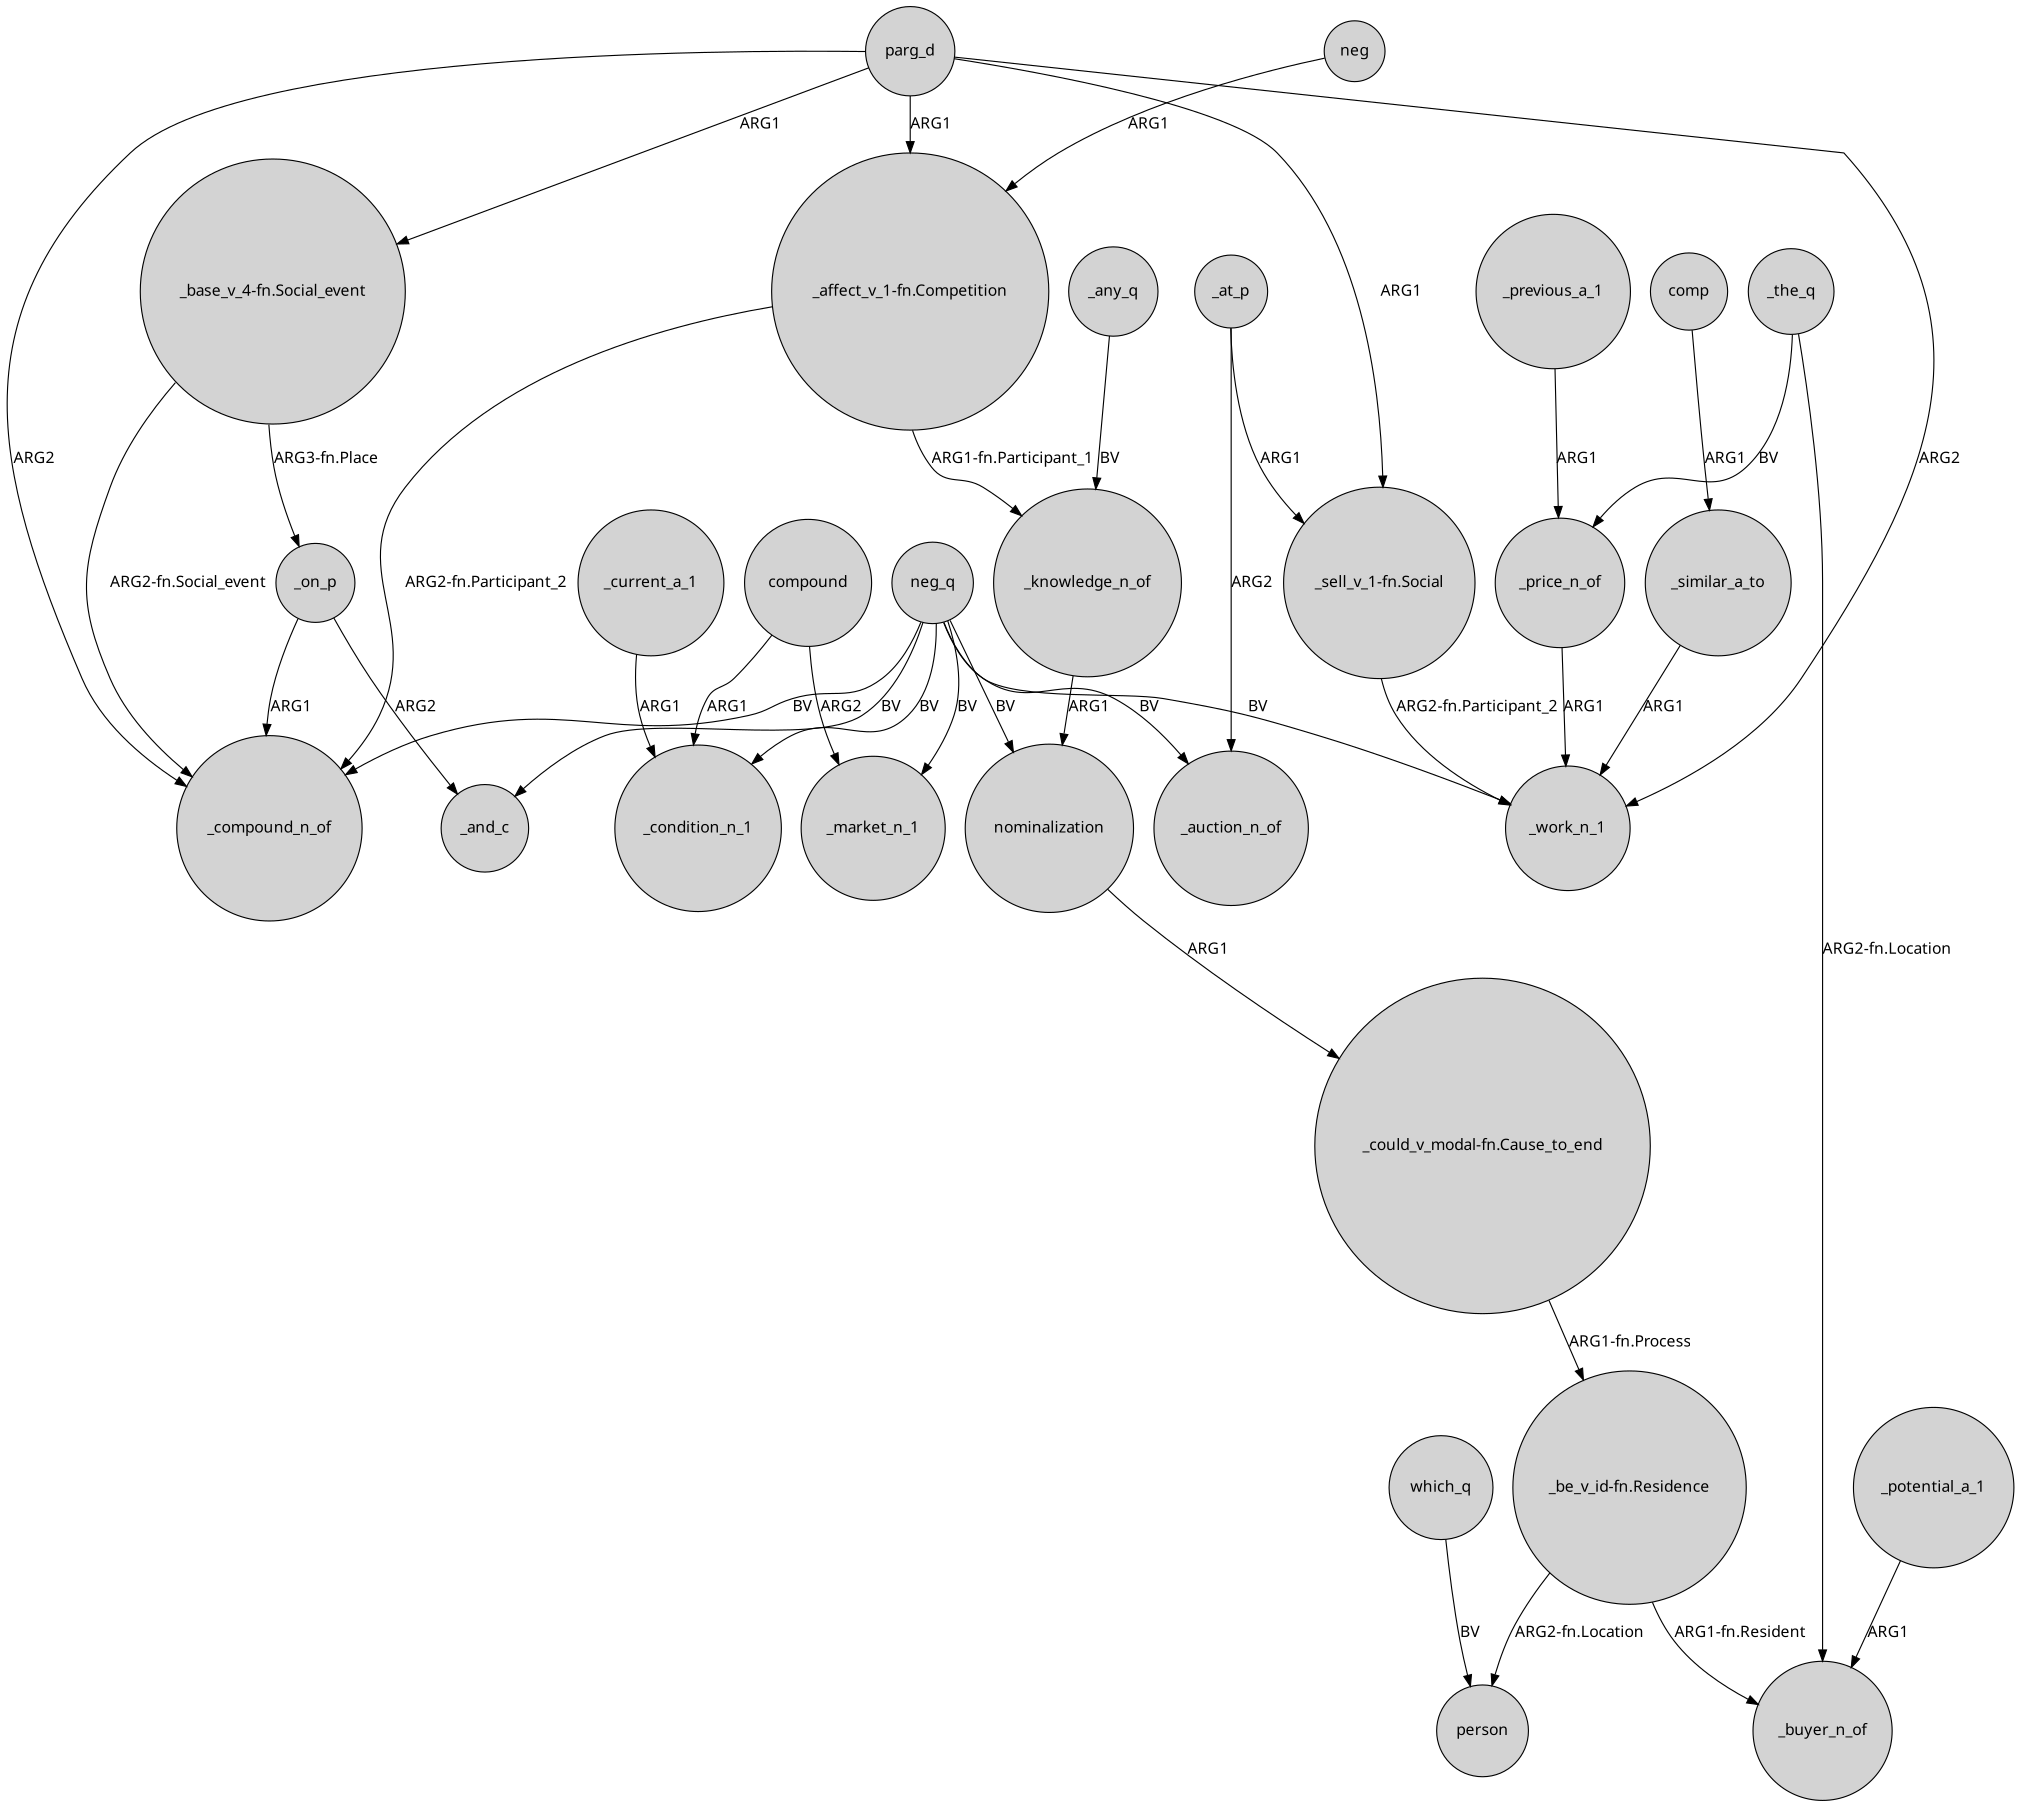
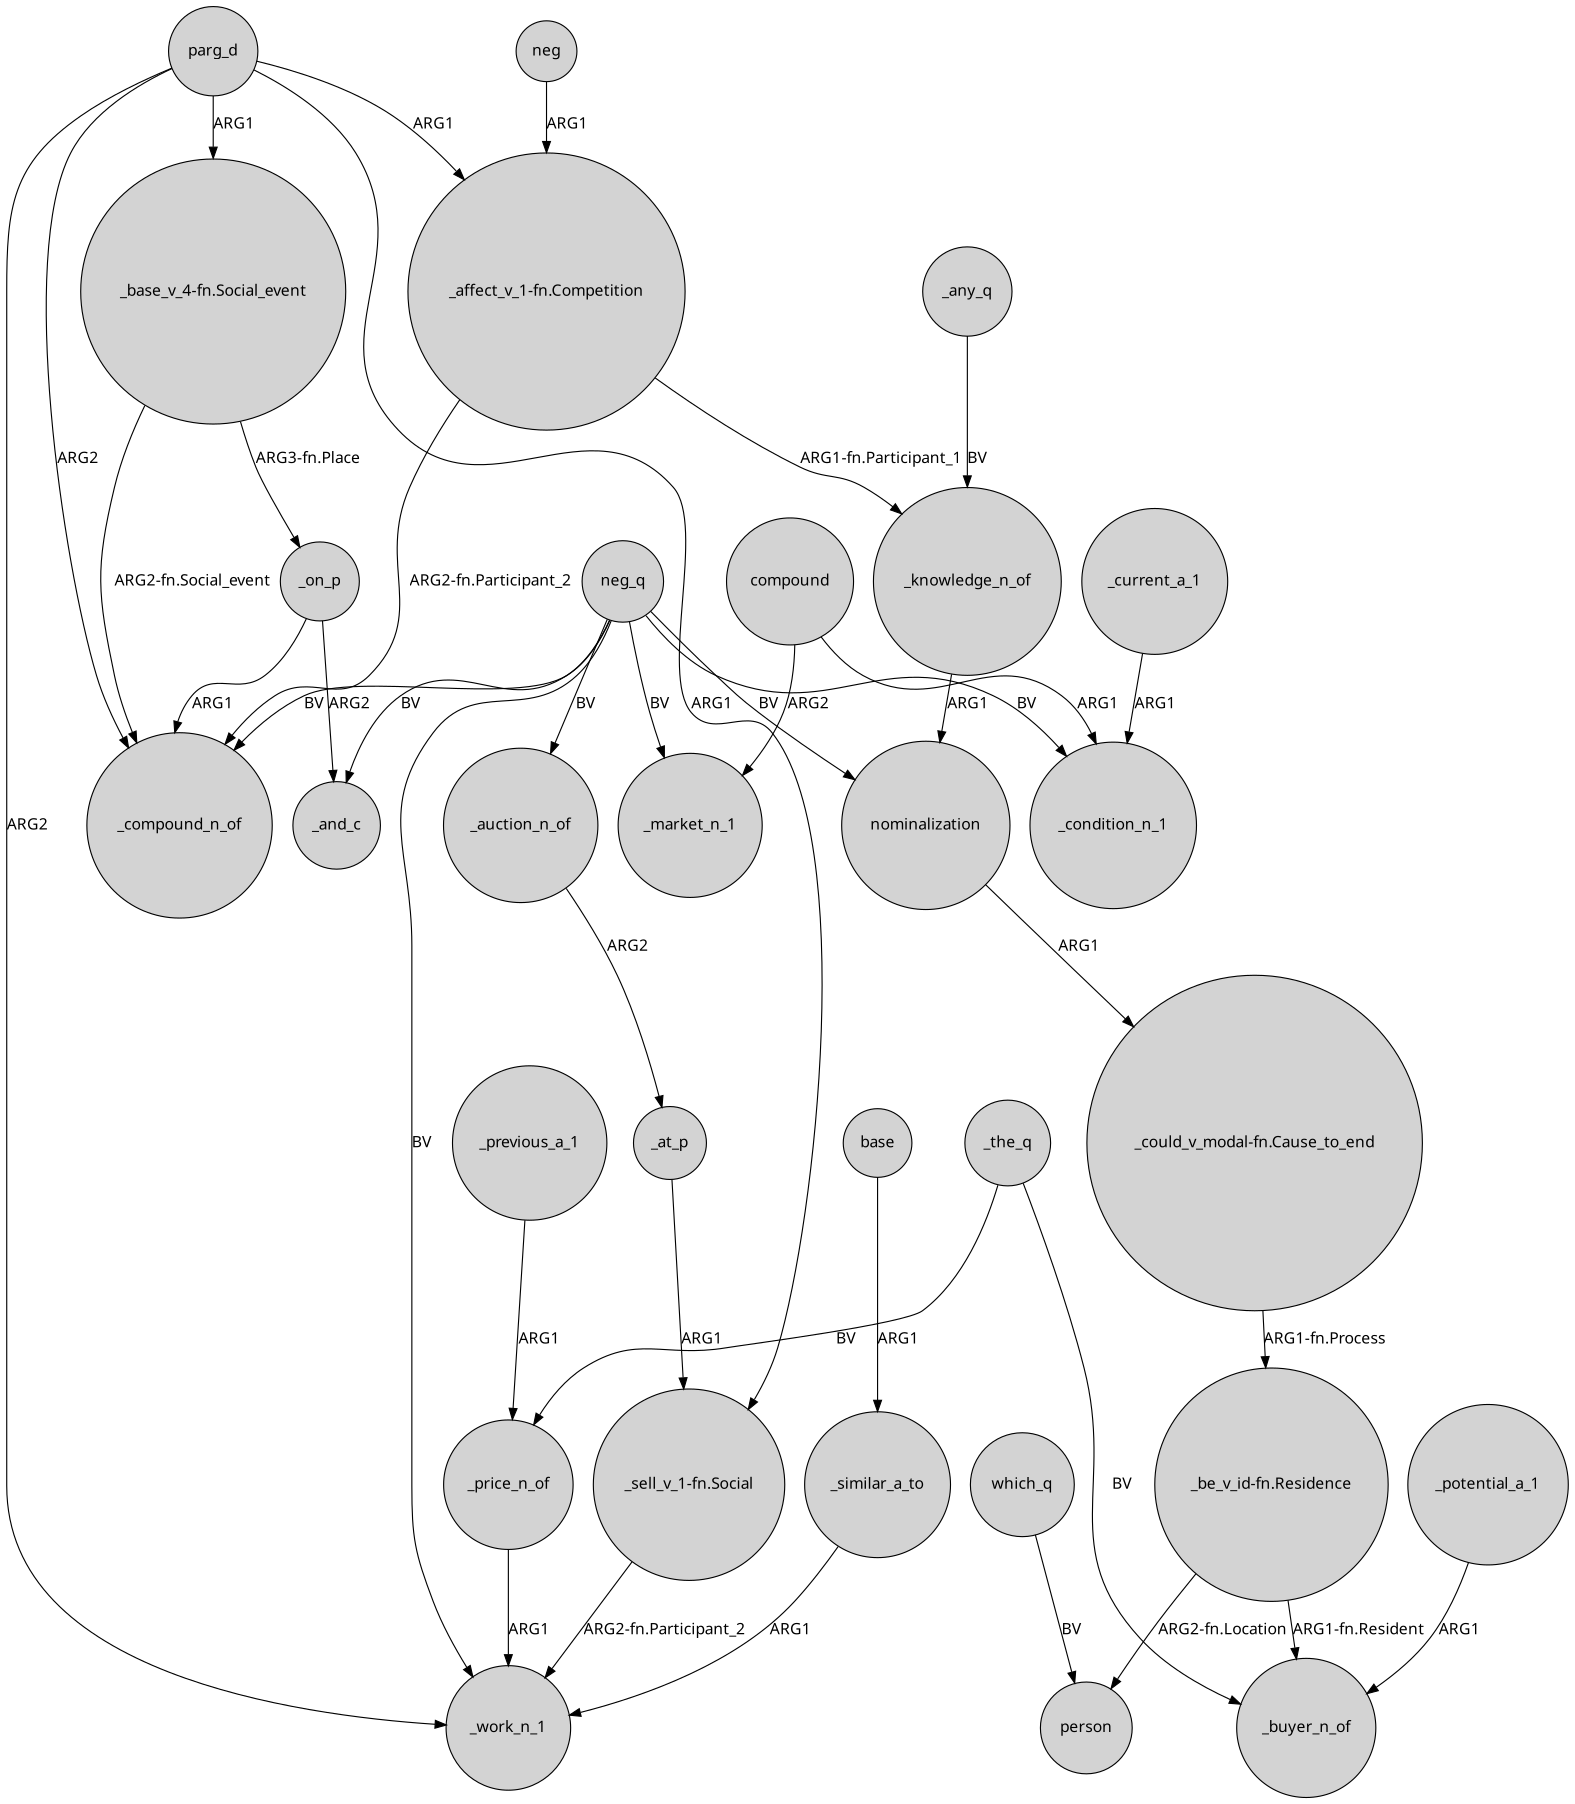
(1689, 292) -> (878, 1143)
(1231, 534) -> (623, 988)
(1887, 950) -> (1122, 1485)
